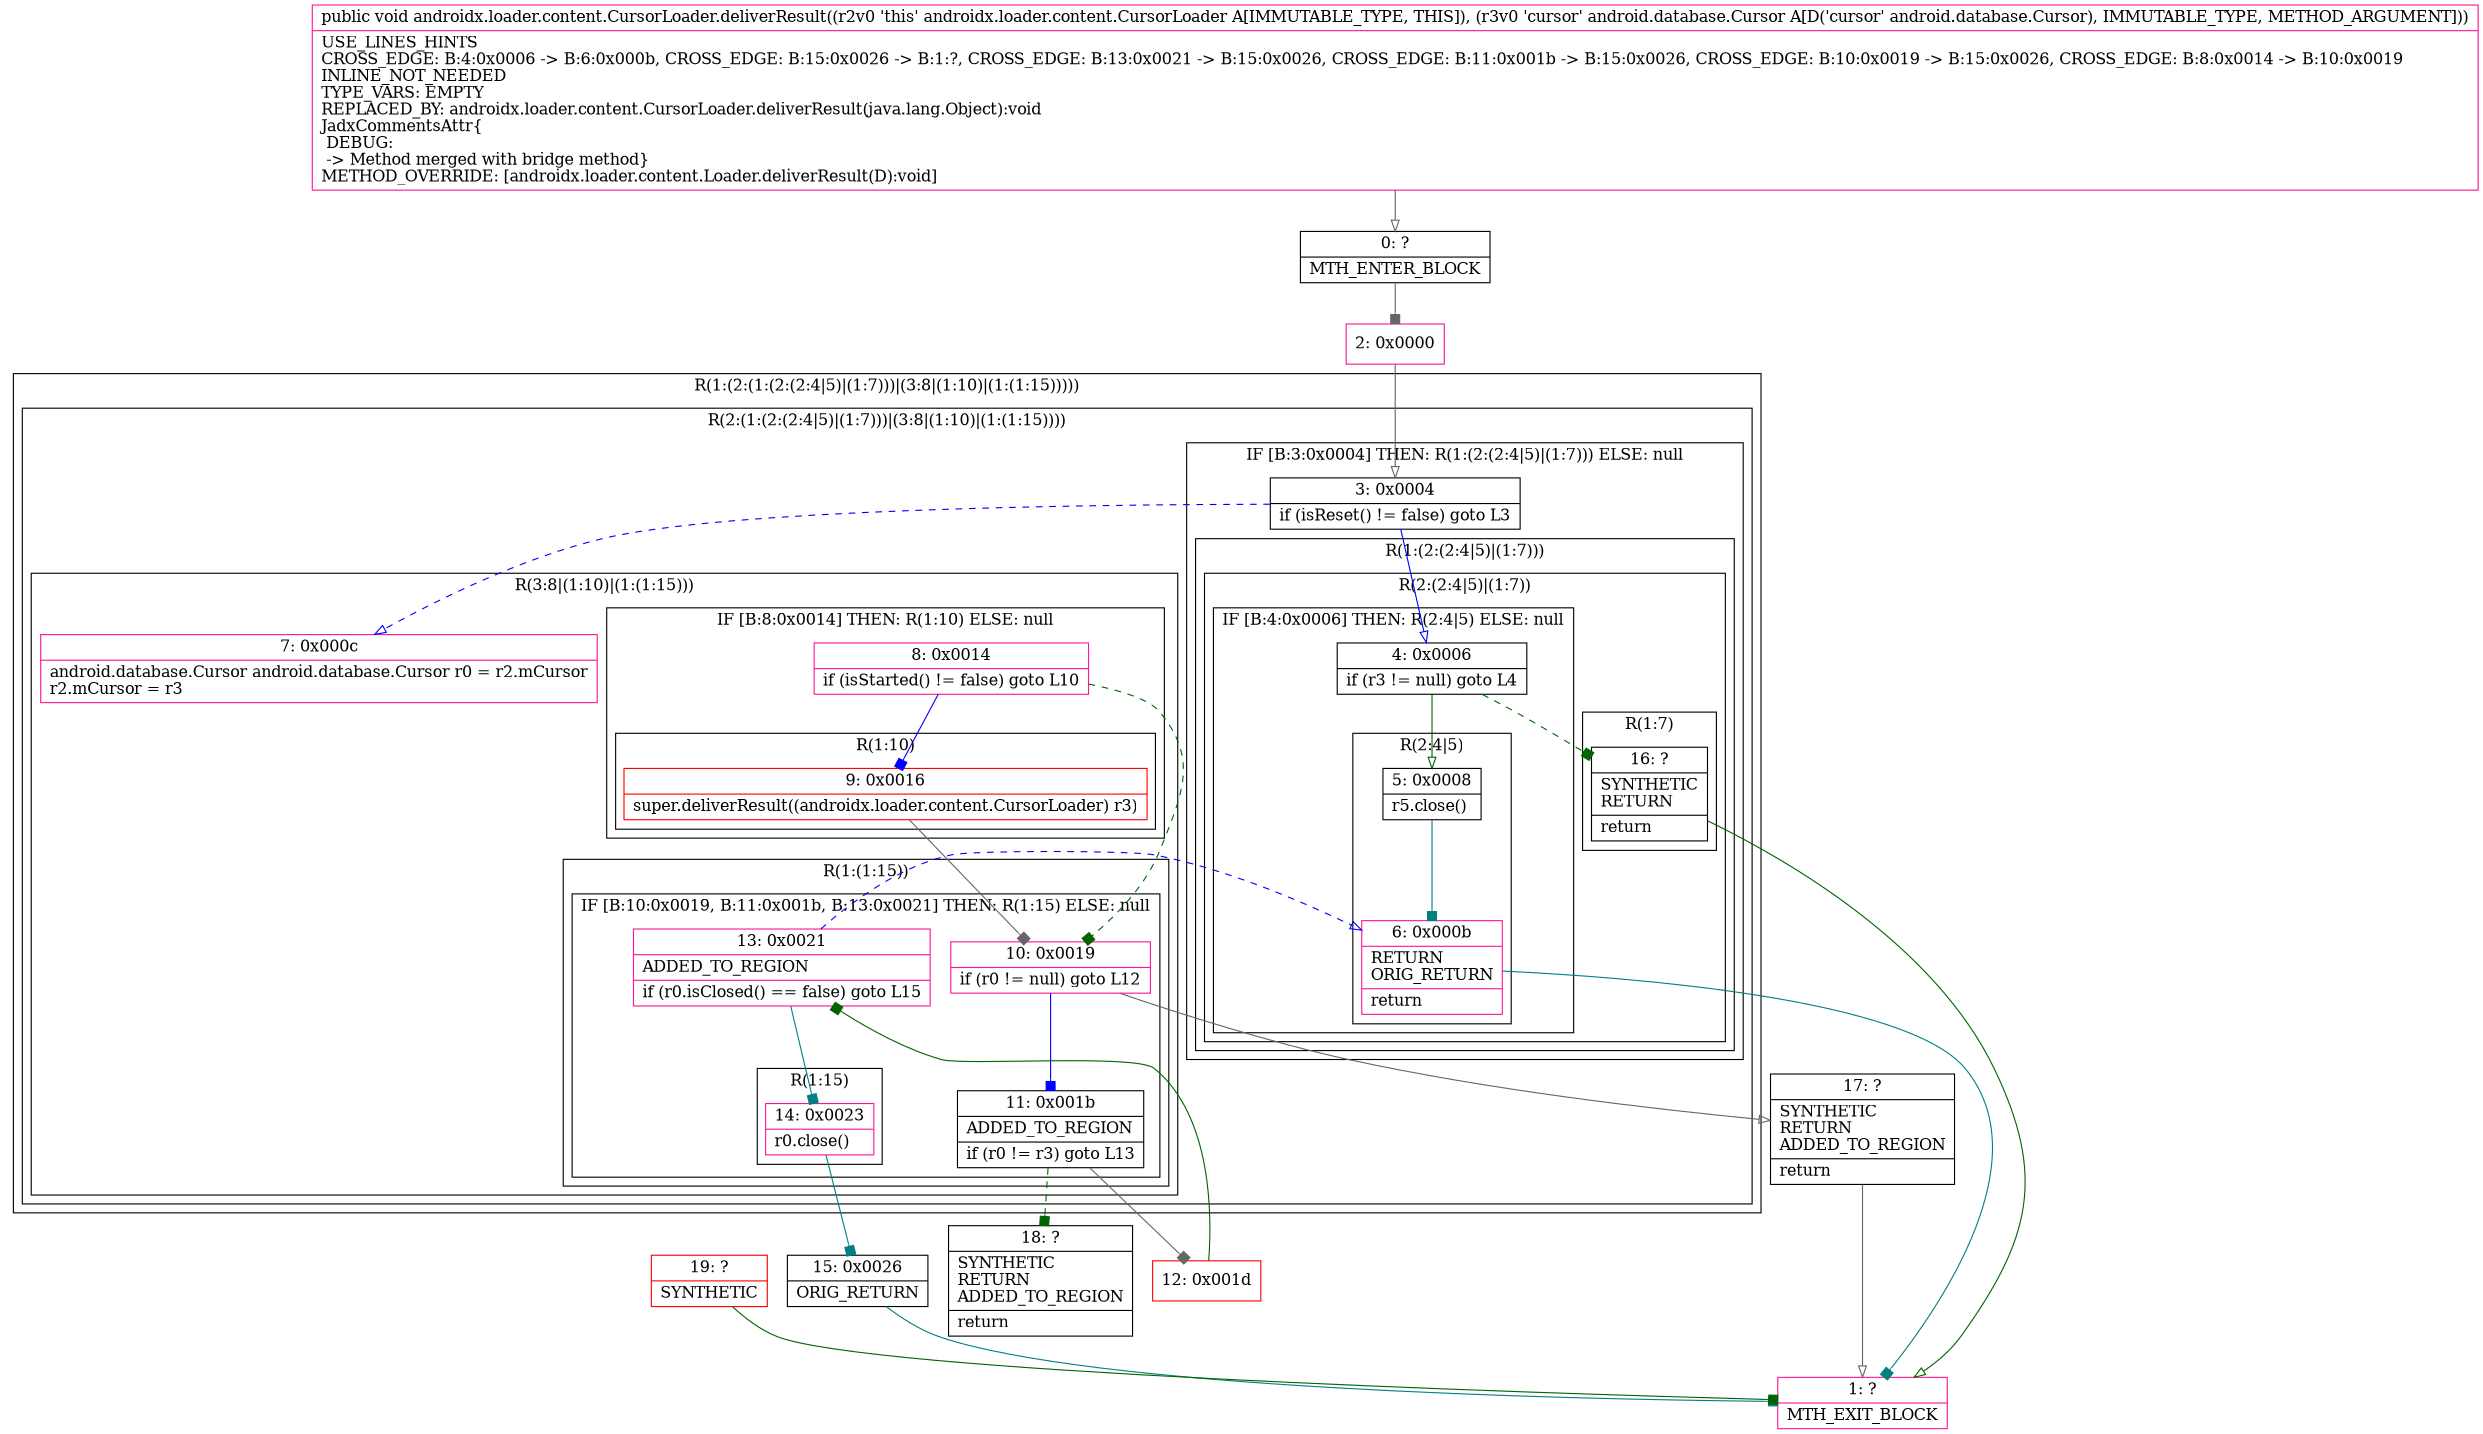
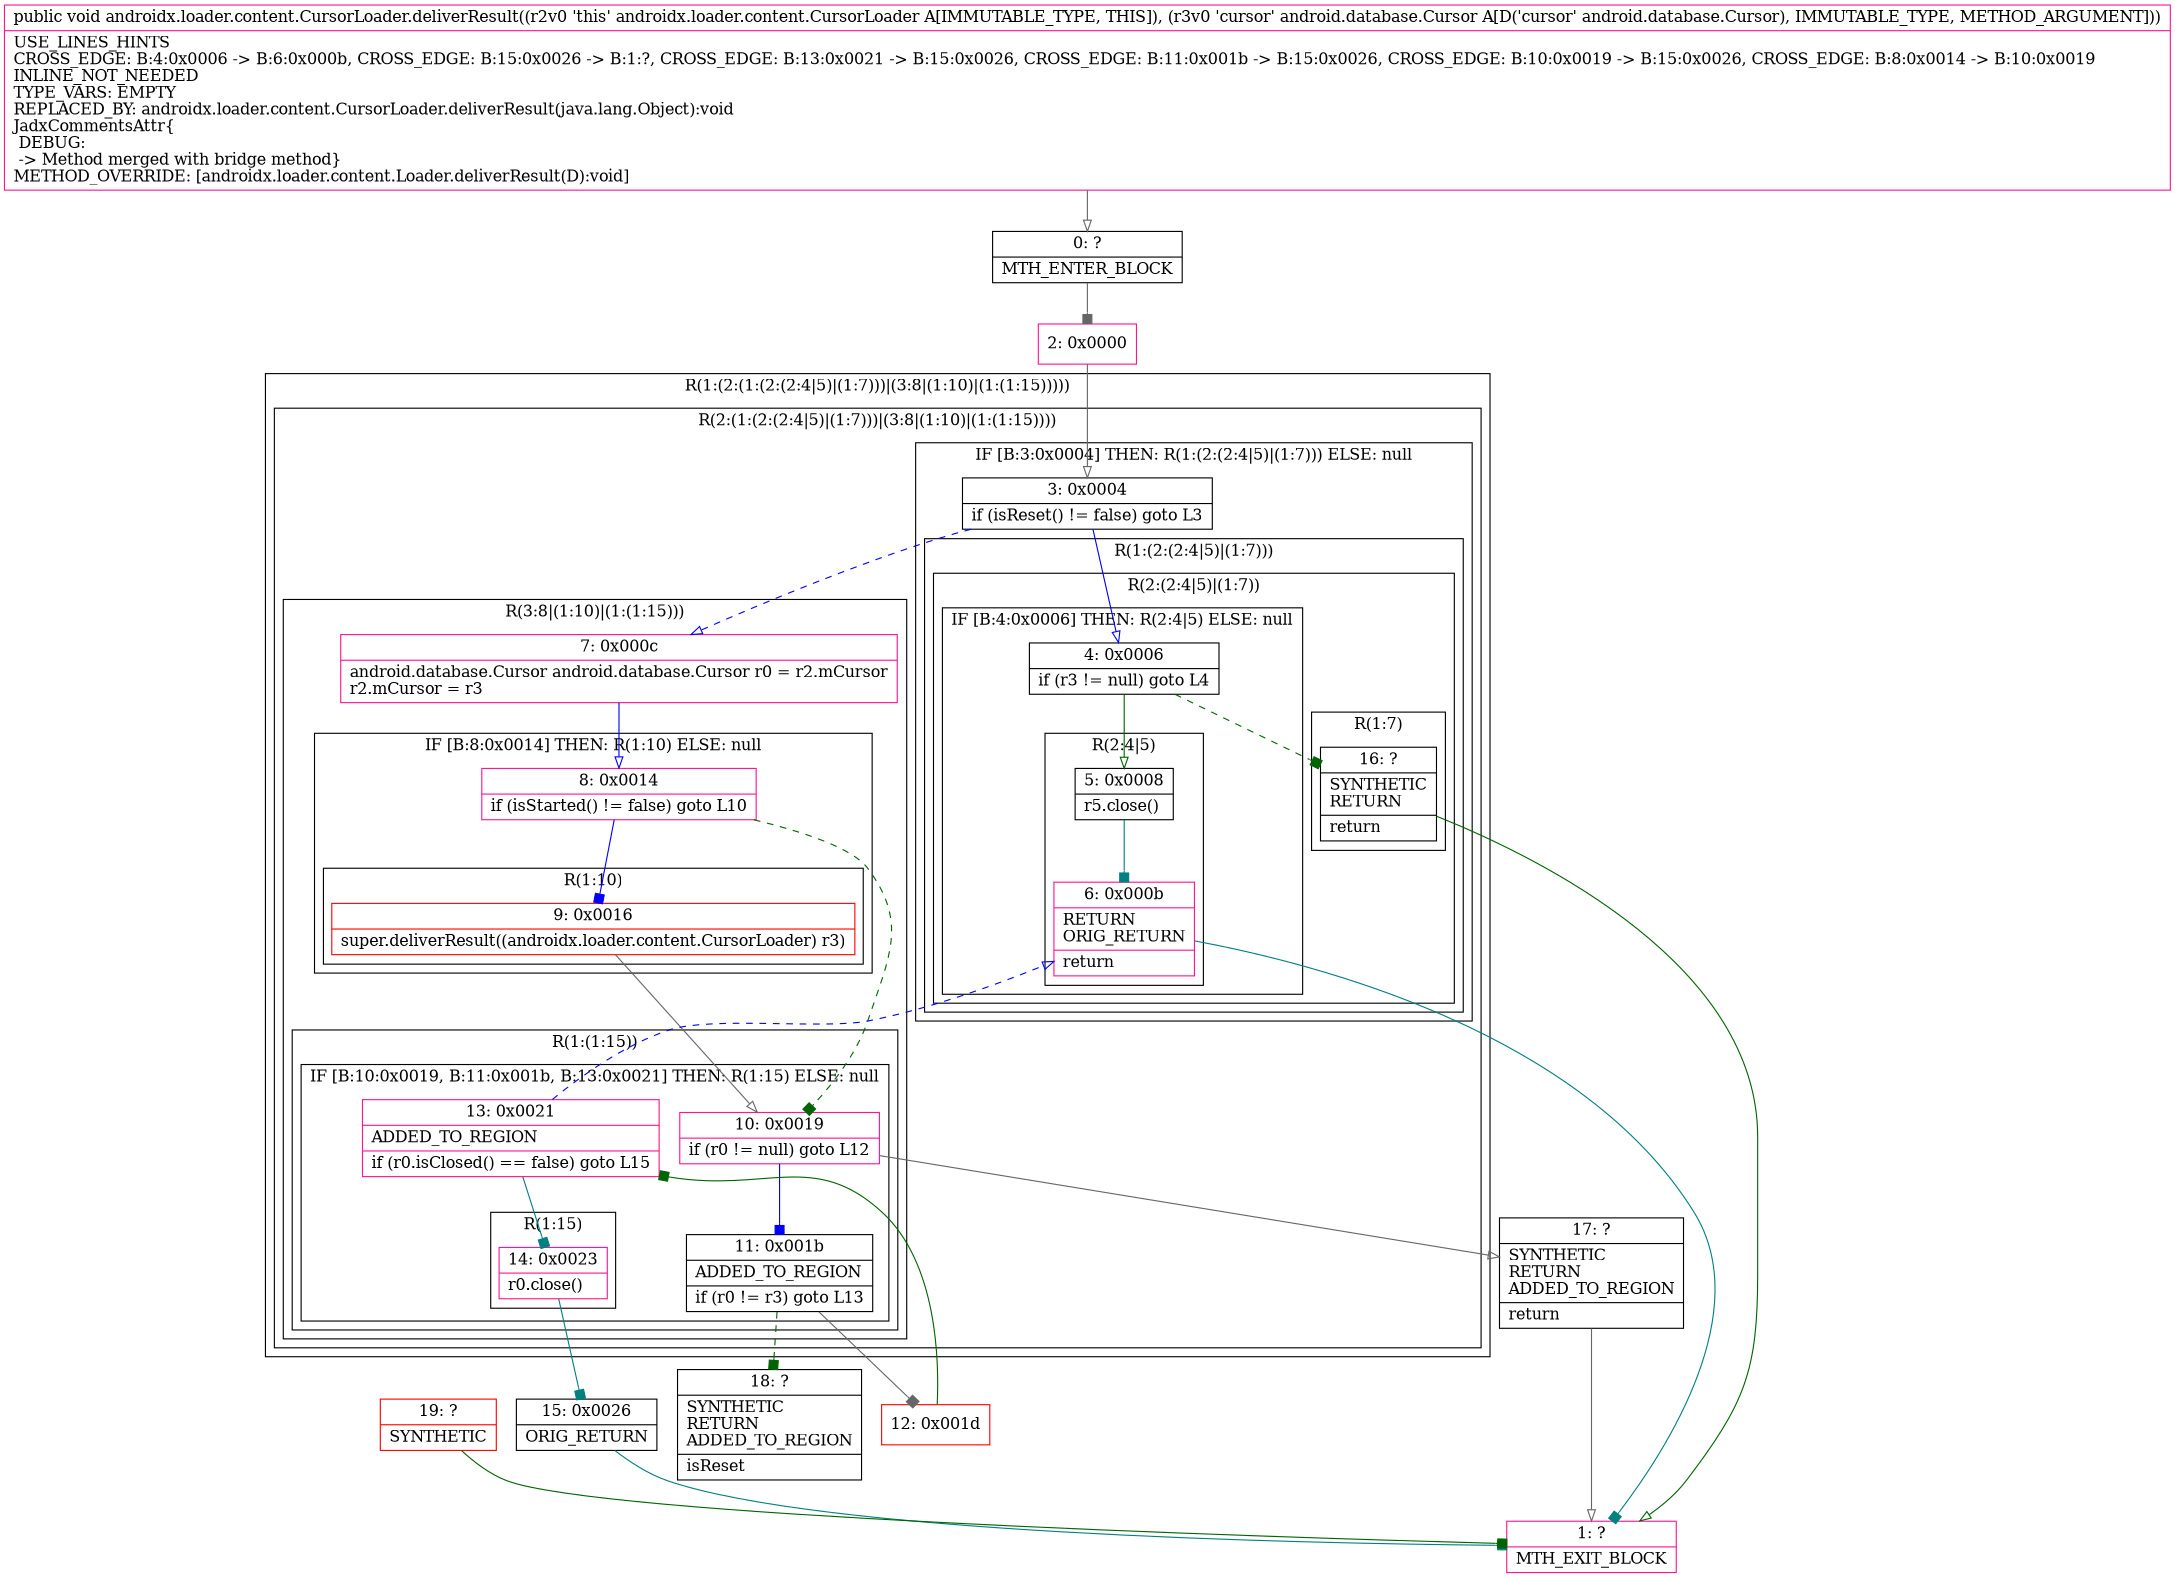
none -> (619, 726)
(964, 877) -> (689, 1037)
(983, 1323) -> (716, 1467)
